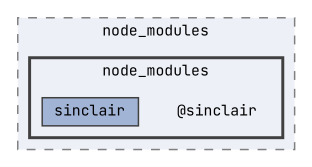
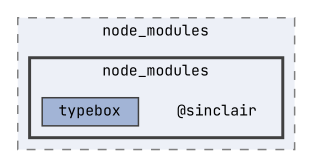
(90, 112) -> (90, 112)
